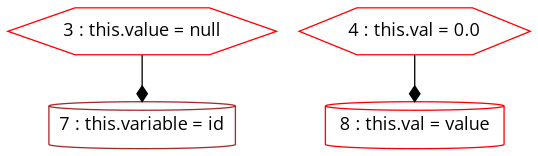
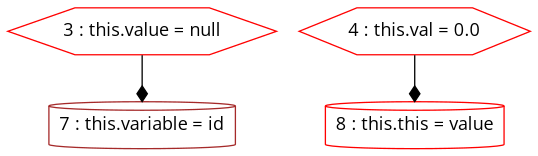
(415, 125) -> (415, 125)
